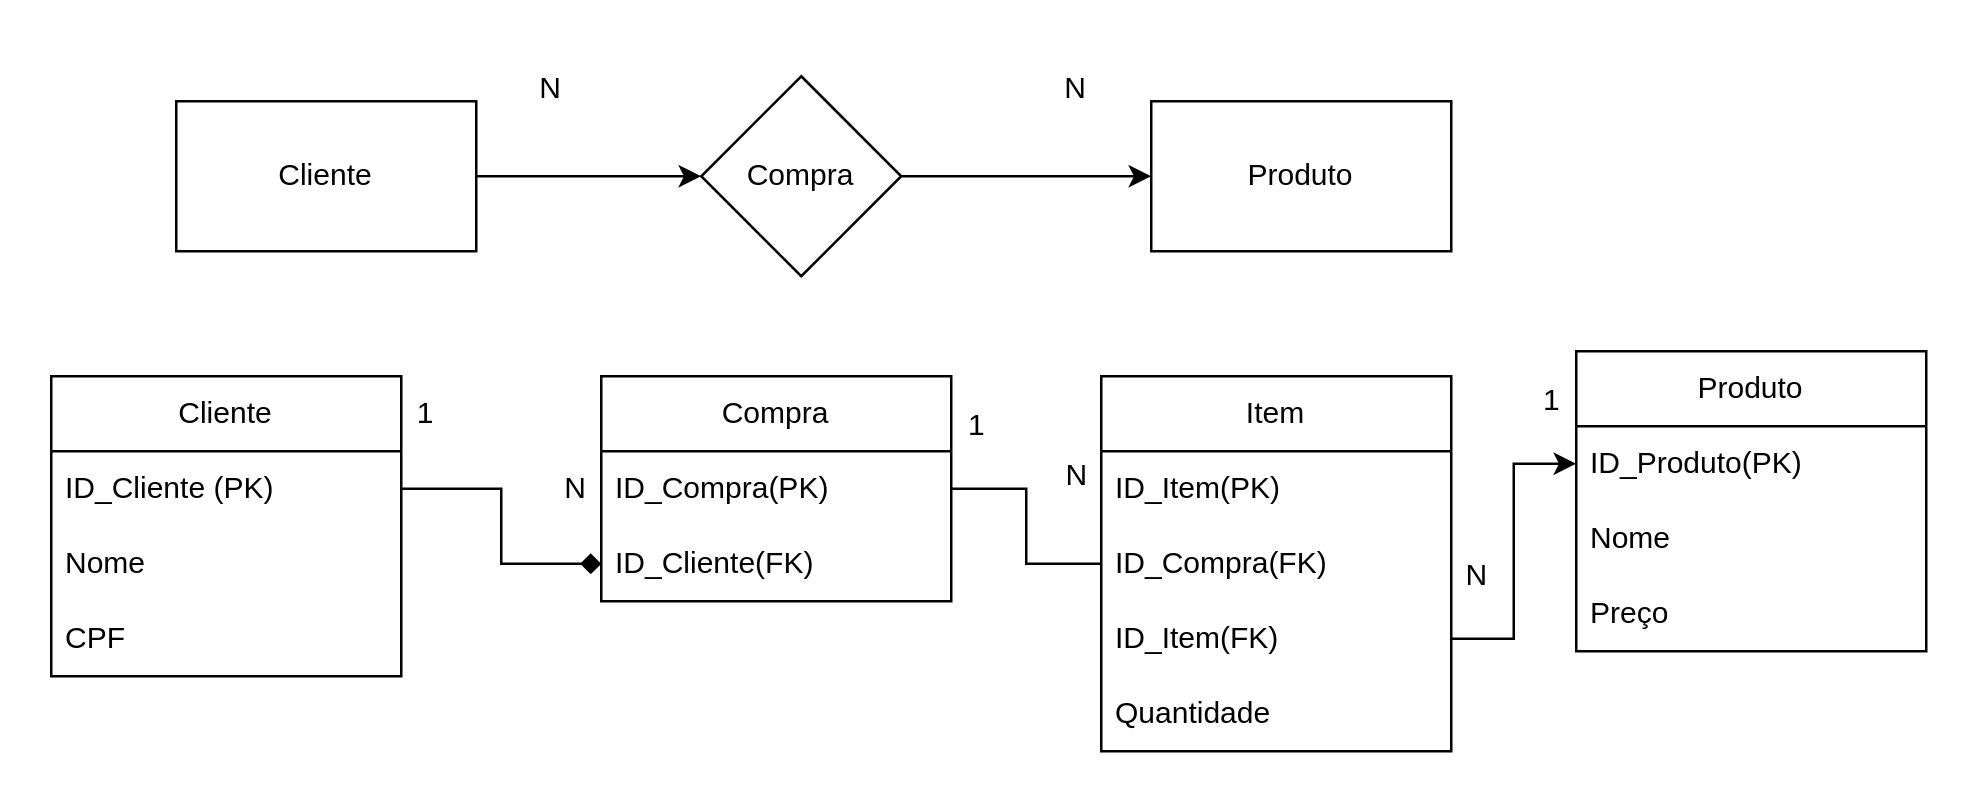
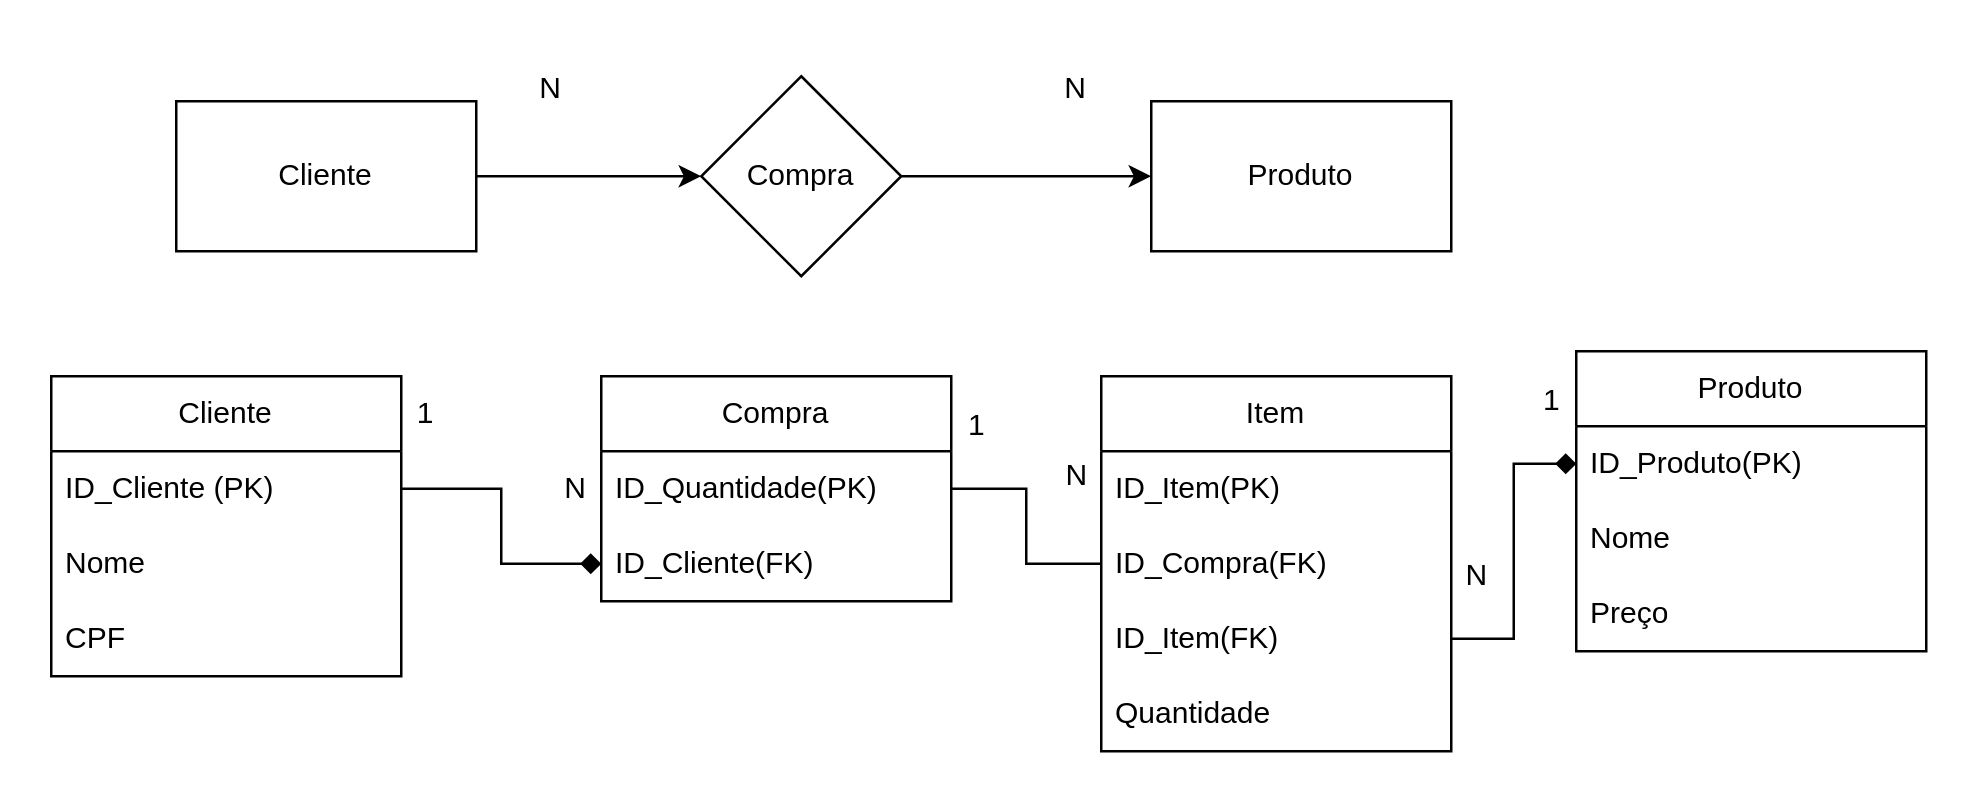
(1557, 464) -> (1556, 464)
(725, 489) -> (755, 489)
